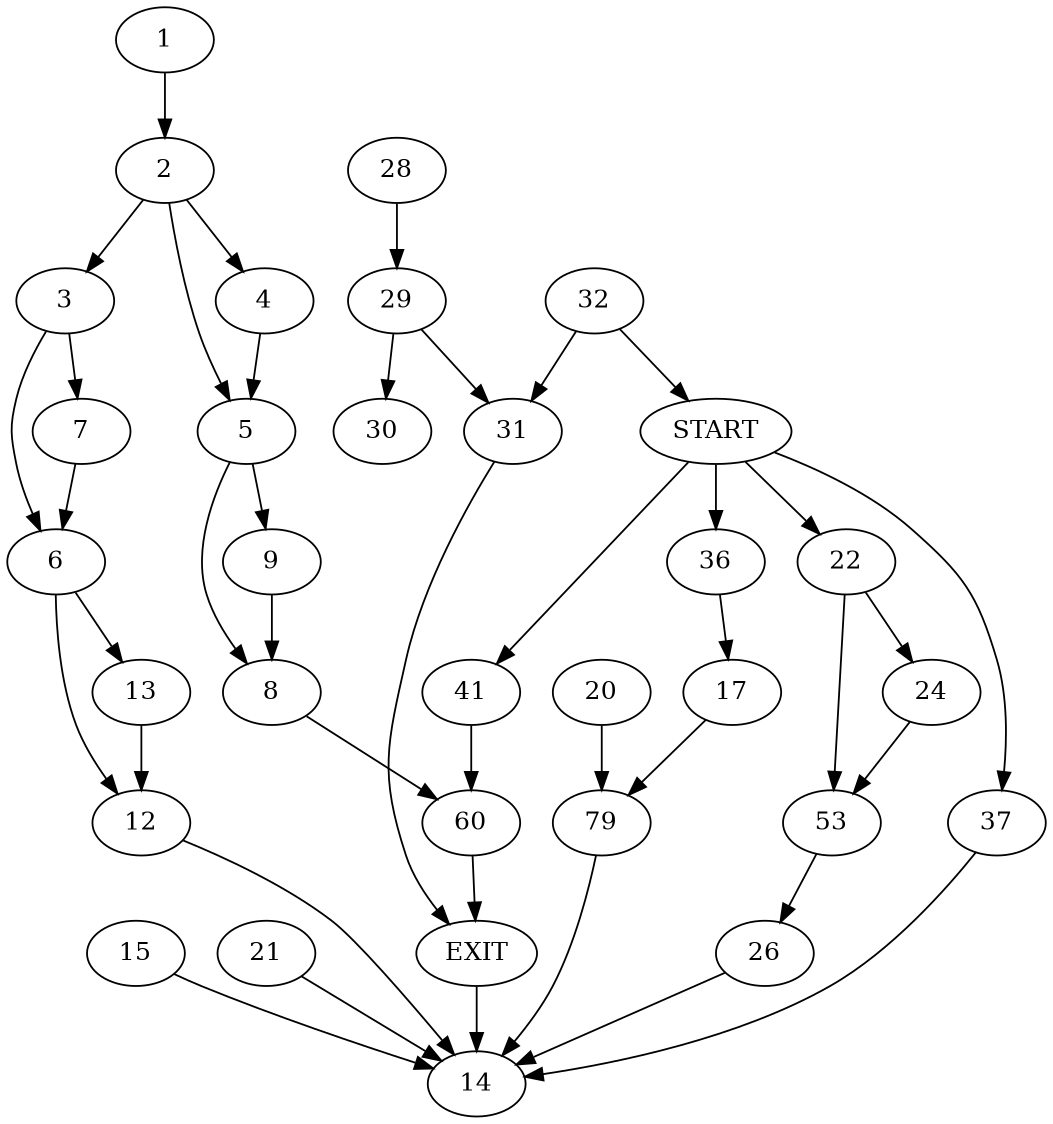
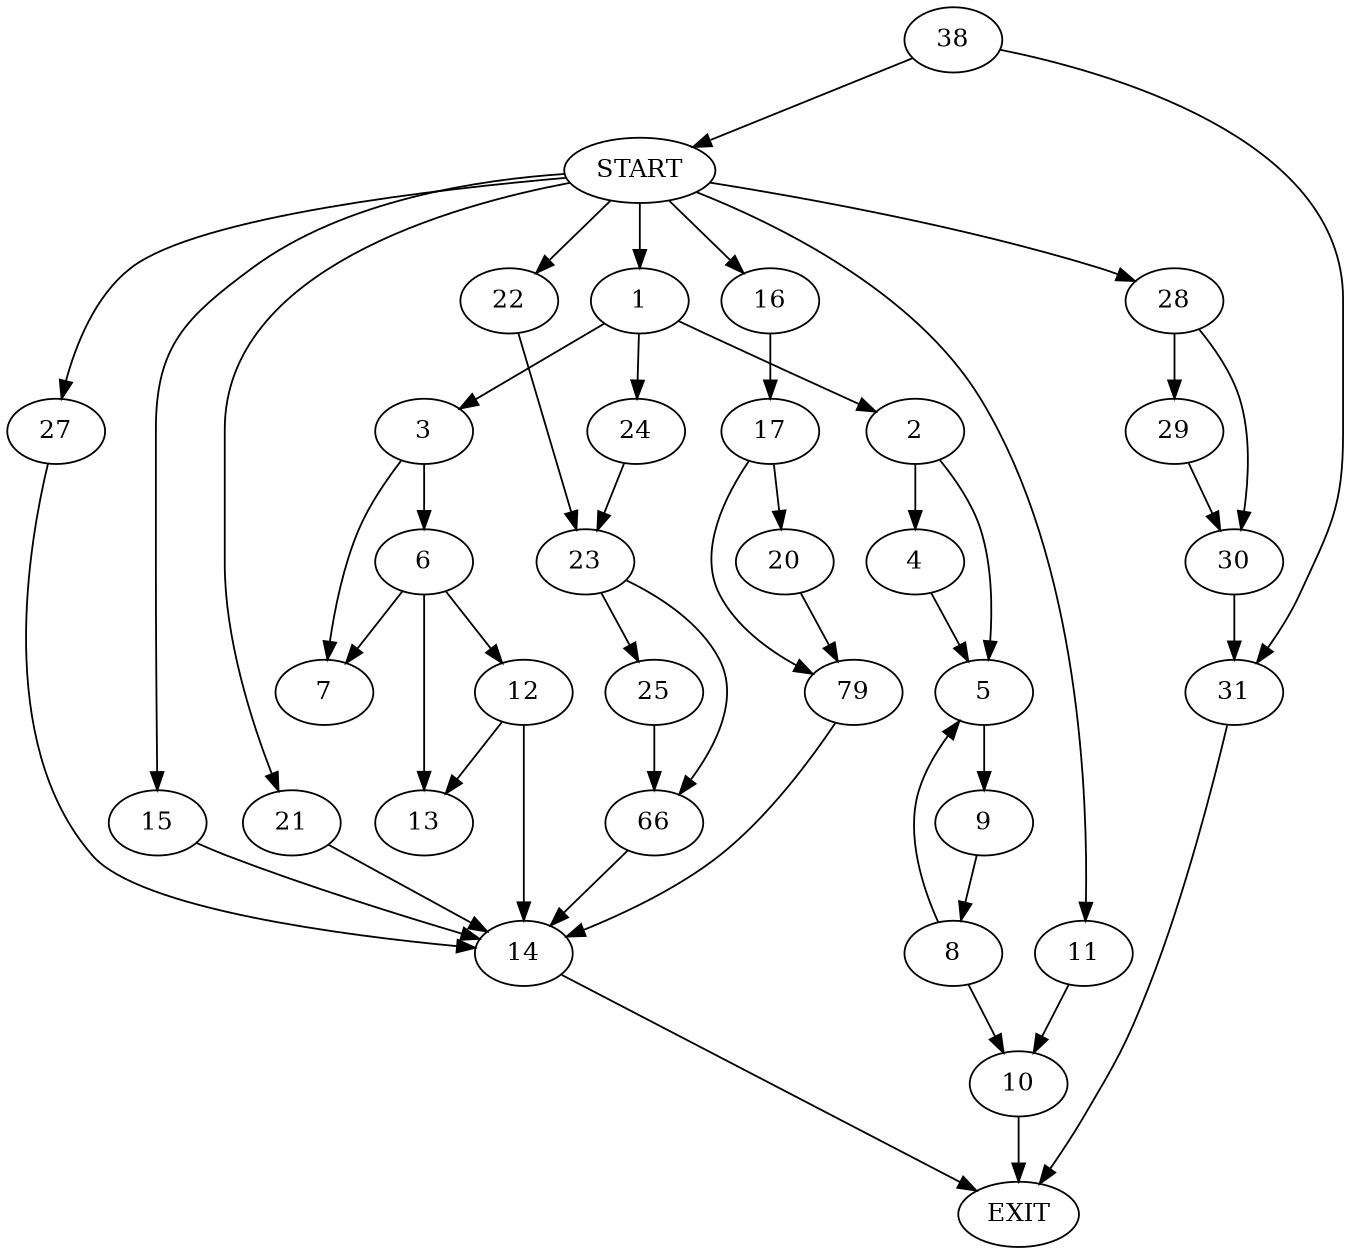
none -> (916, 221)
none -> (640, 227)
(121, 228) -> (540, 361)
(594, 301) -> (953, 40)
none -> (177, 340)
(449, 359) -> (1234, 618)
none -> (234, 377)
none -> (1244, 415)
(71, 487) -> (380, 620)
none -> (777, 488)
(202, 557) -> (914, 827)
(716, 562) -> (770, 301)
(884, 619) -> (638, 357)
(471, 692) -> (1084, 953)
none -> (654, 692)
(141, 749) -> (480, 750)
(471, 823) -> (1019, 1084)
(832, 823) -> (585, 562)
(997, 823) -> (56, 431)
(765, 953) -> (654, 823)
(477, 1010) -> (761, 1079)
